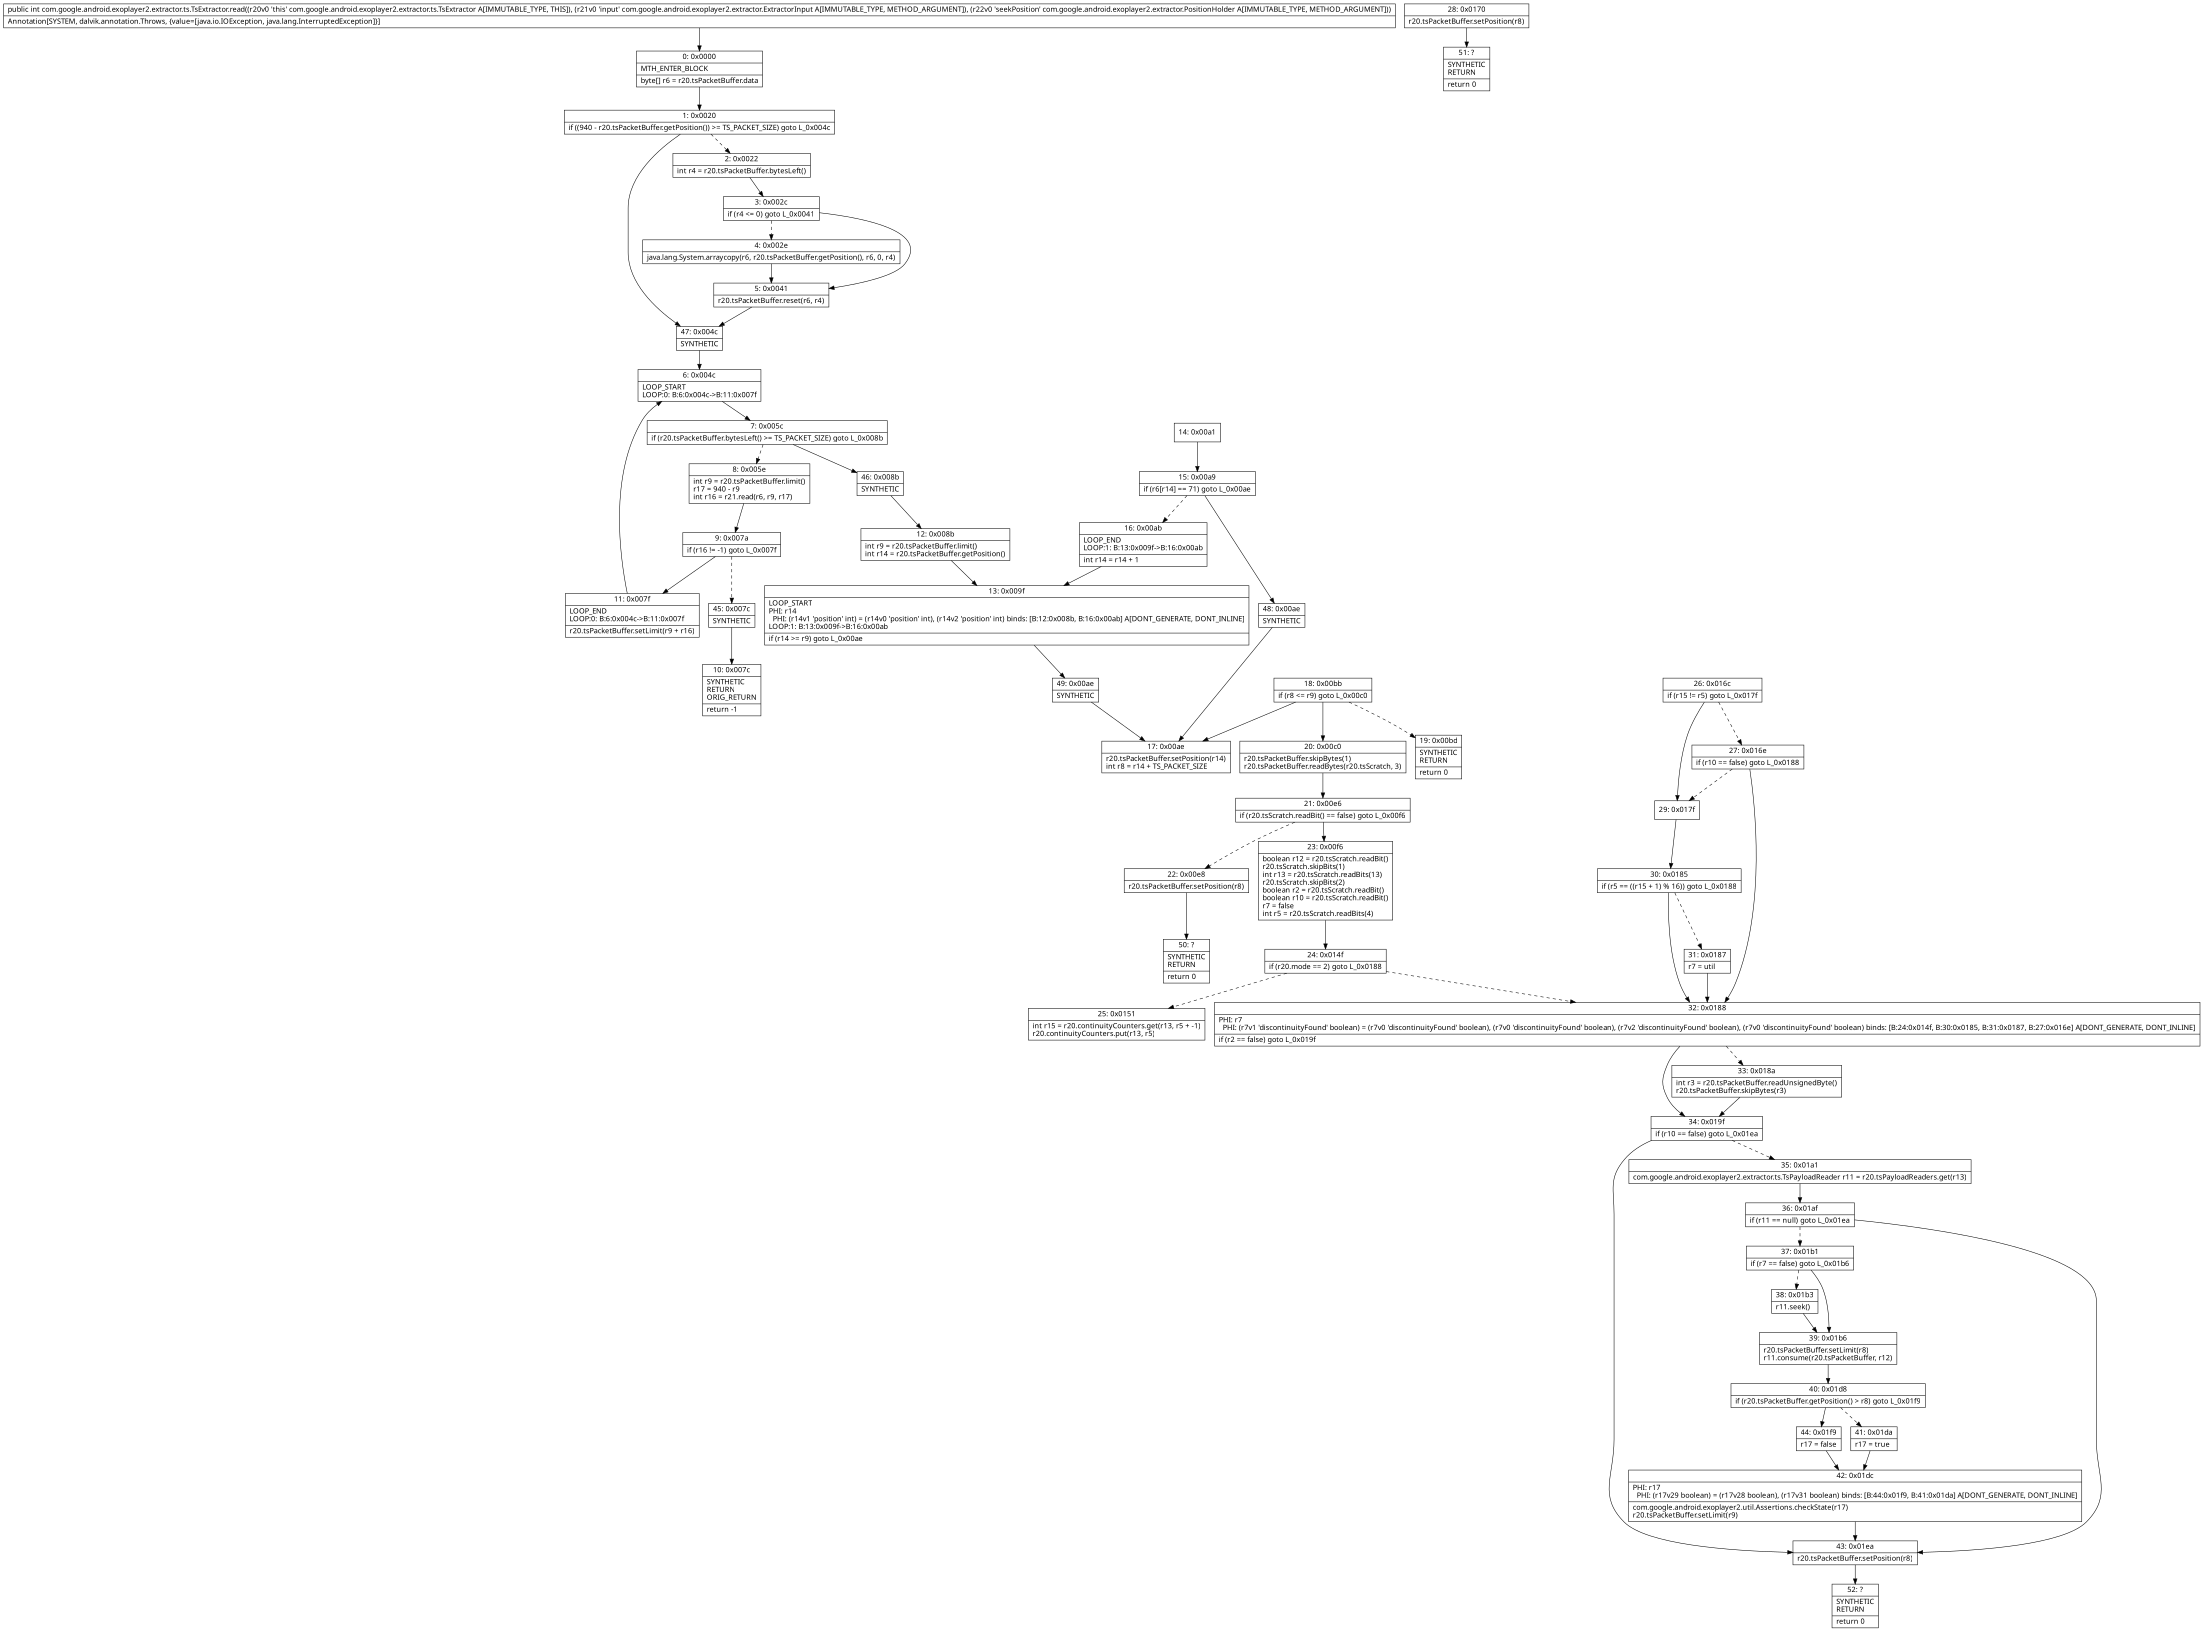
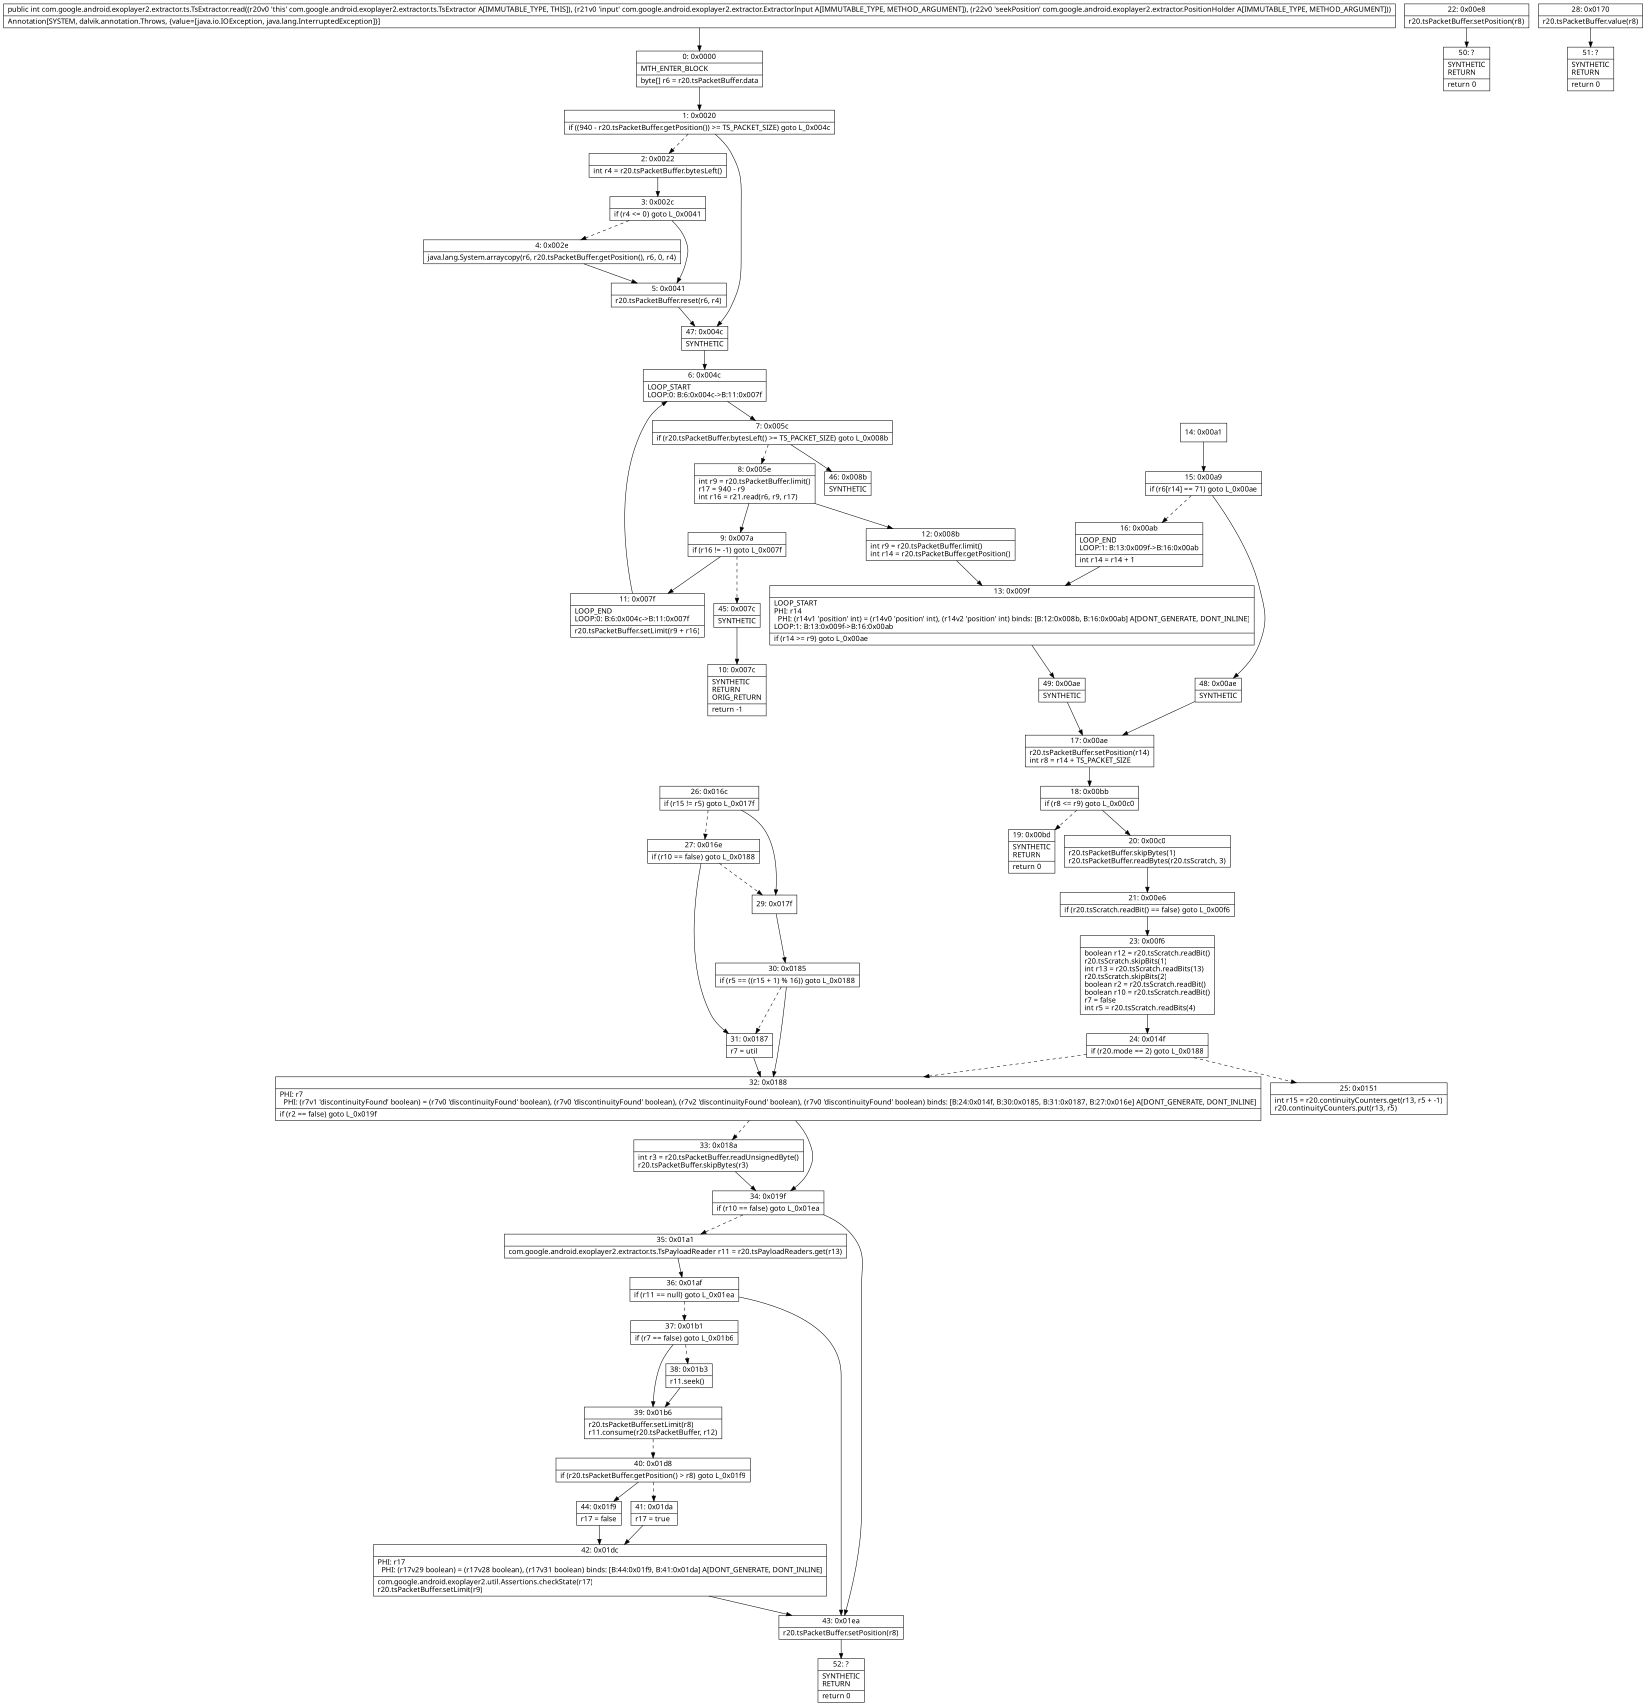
(1467, 22) -> (1591, 22)
(904, 510) -> (851, 515)
(1252, 721) -> (1090, 774)
(1251, 842) -> none
(1755, 886) -> (695, 950)
(1828, 1371) -> (653, 1446)
